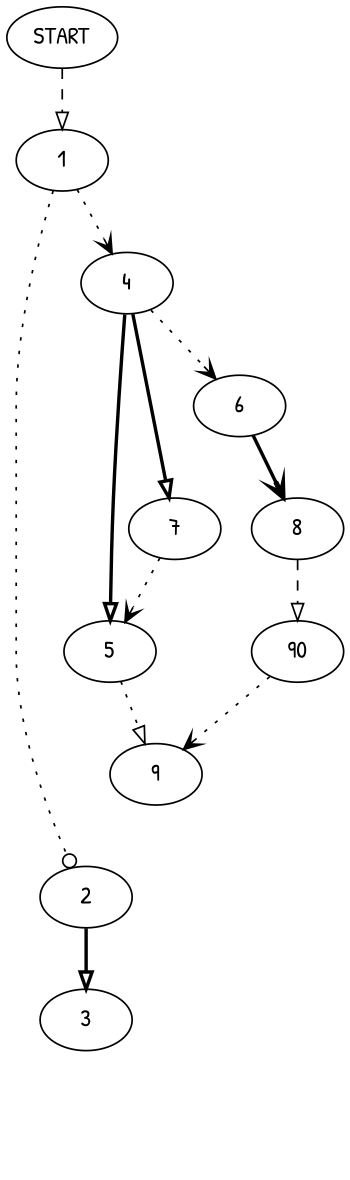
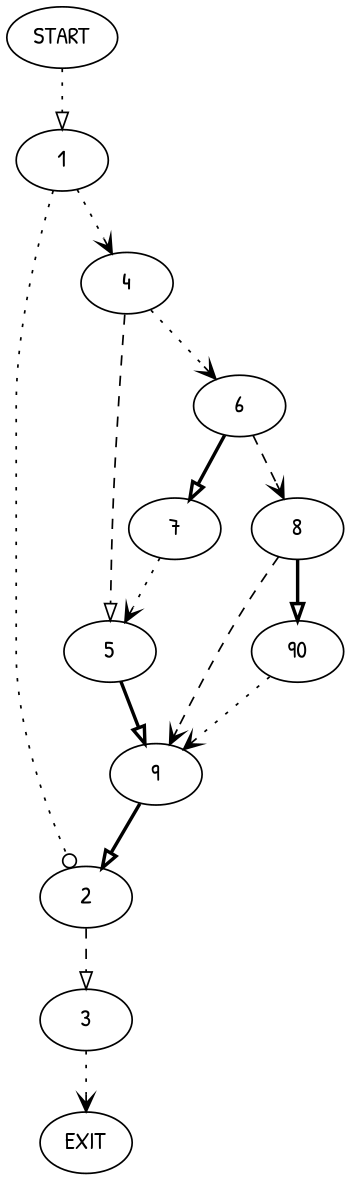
(62, 91) -> (62, 91)
(149, 397) -> (211, 460)
(115, 459) -> (115, 459)
(265, 459) -> (265, 459)
(298, 582) -> (298, 582)
none -> (225, 641)
(130, 705) -> (130, 705)
none -> (125, 828)
(86, 950) -> (86, 950)
none -> (86, 1143)
